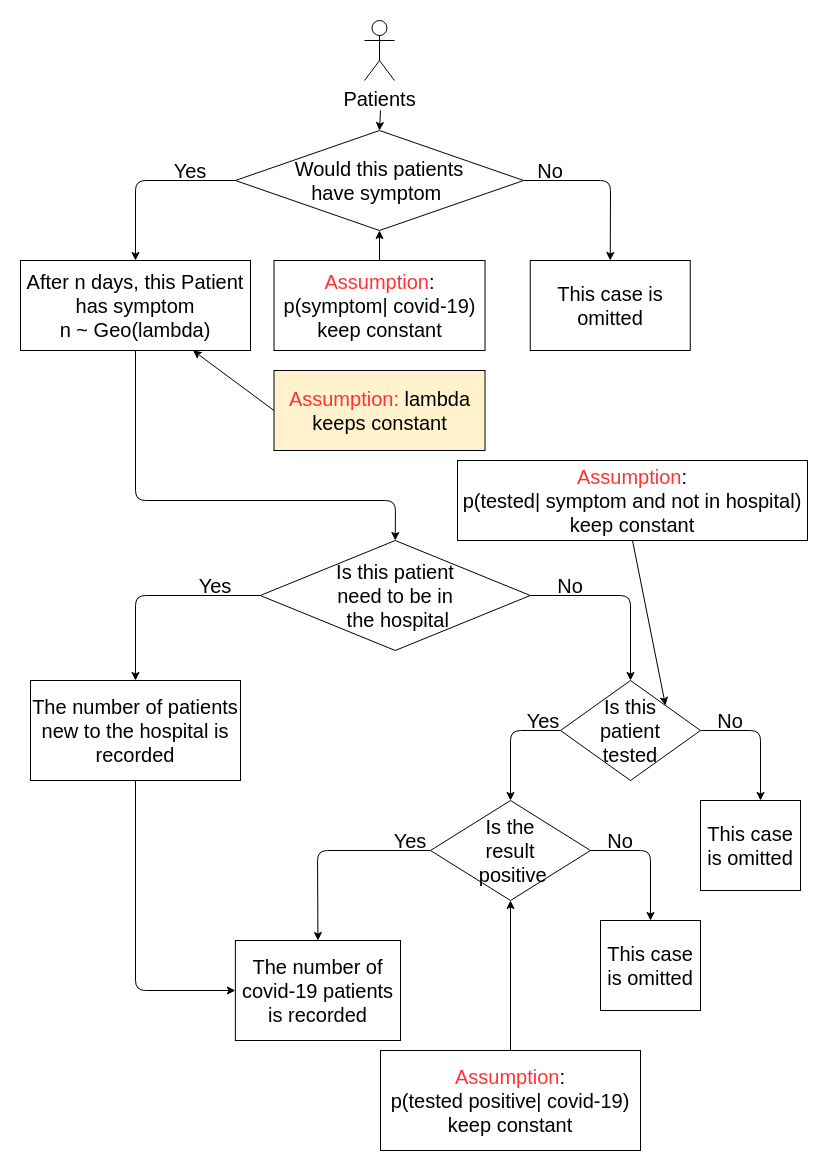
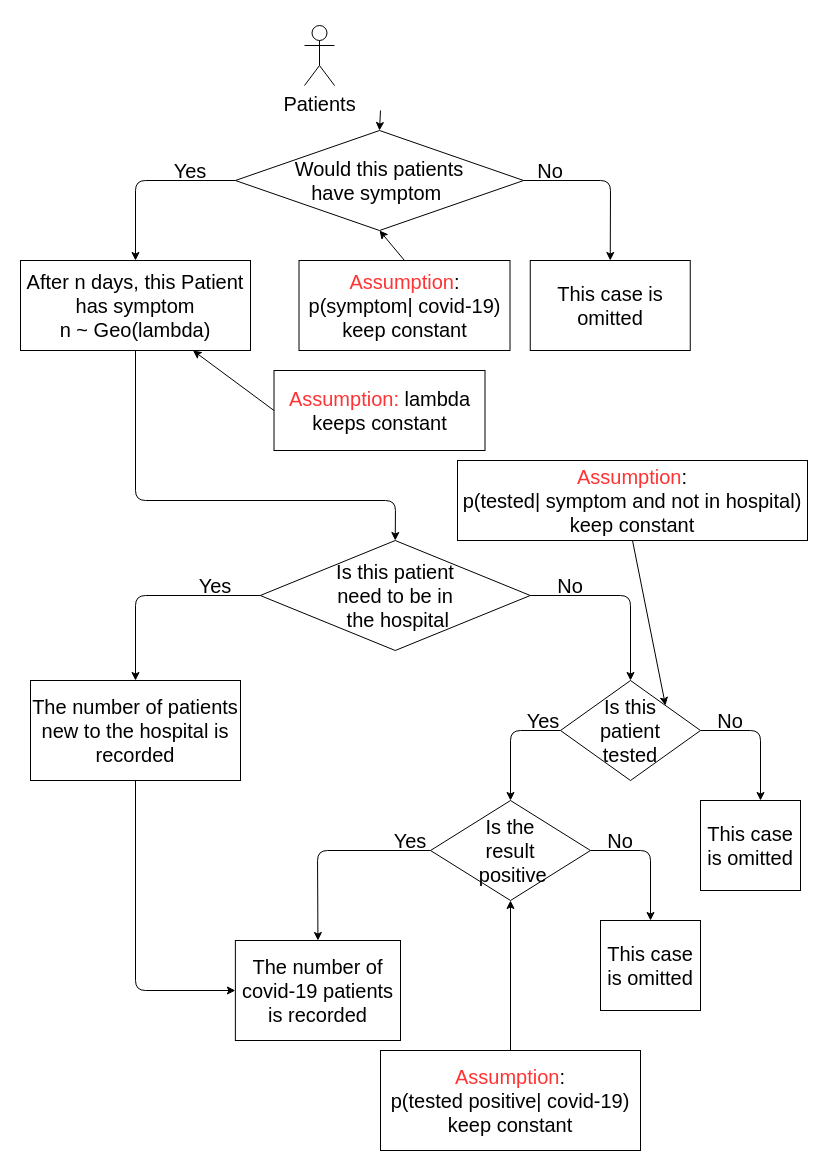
(380, 51) -> (320, 56)
(380, 306) -> (405, 306)
(380, 411) -> (380, 411)
